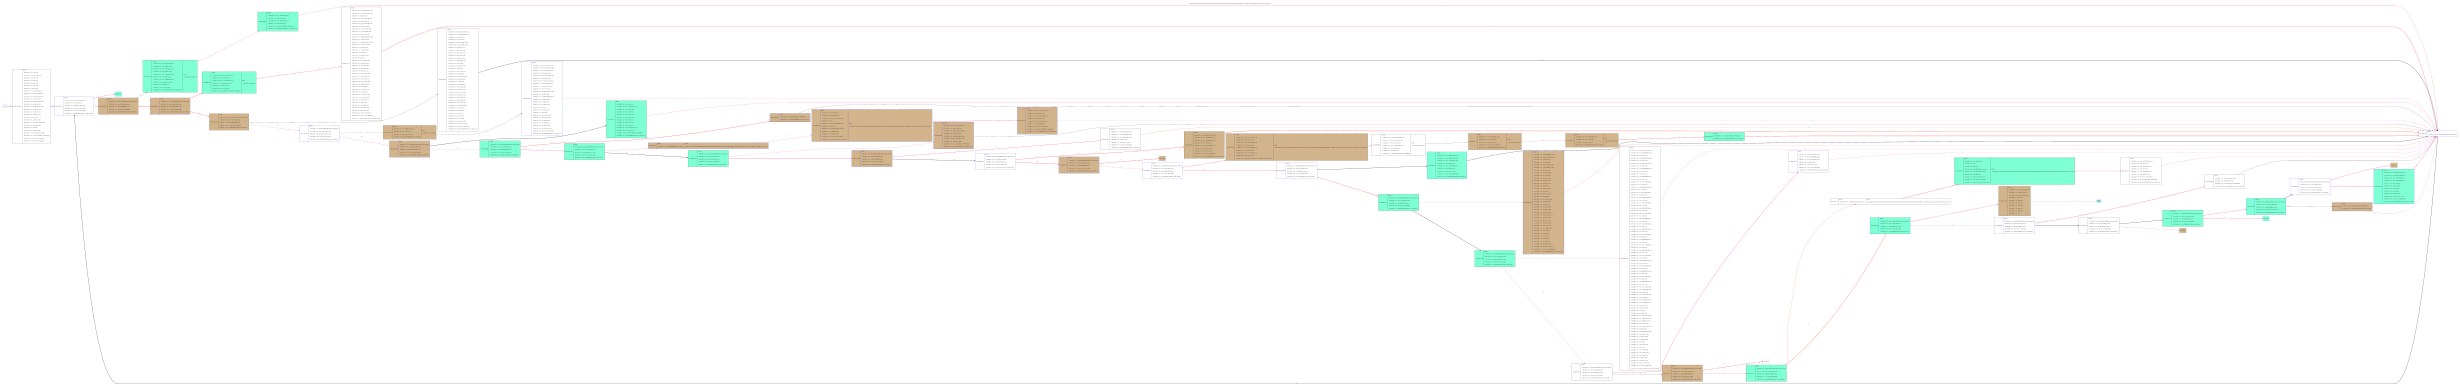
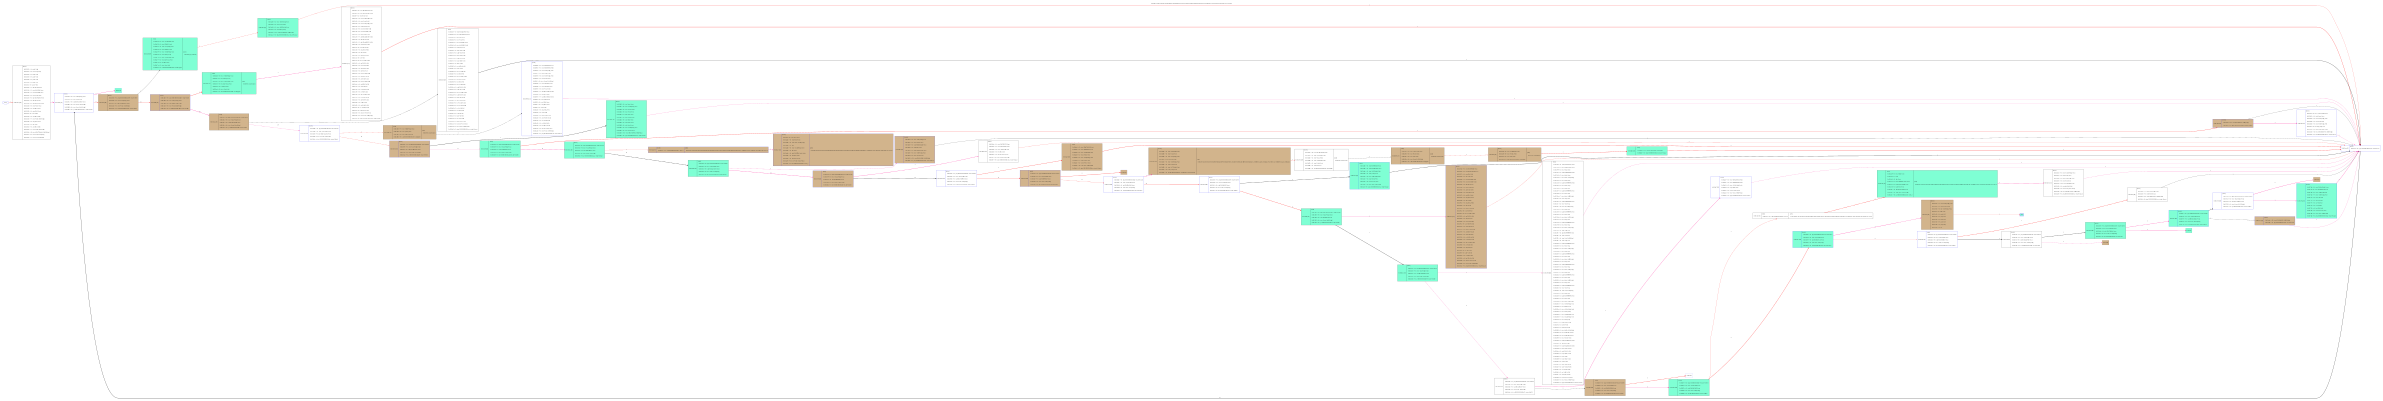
(974, 121) -> (2275, 123)
(1037, 121) -> (2317, 123)
